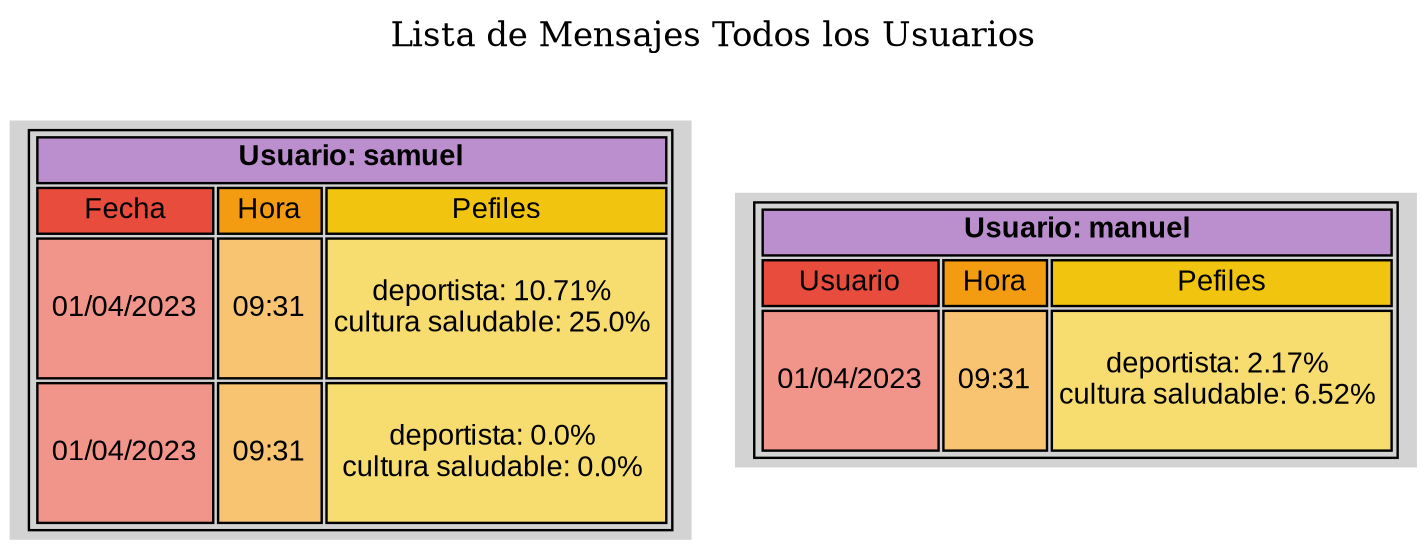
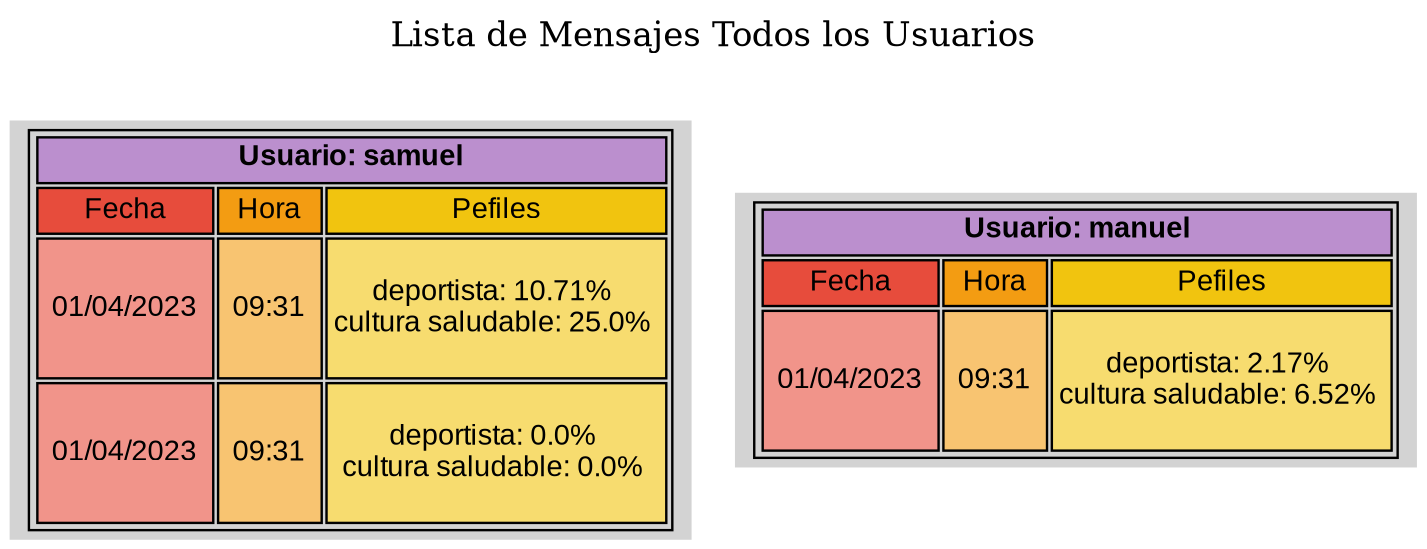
(851, 282) -> (851, 282)
